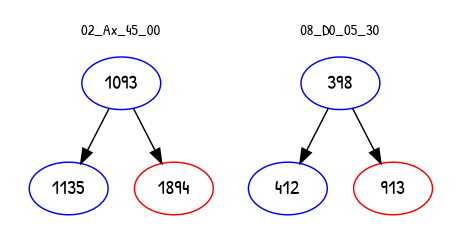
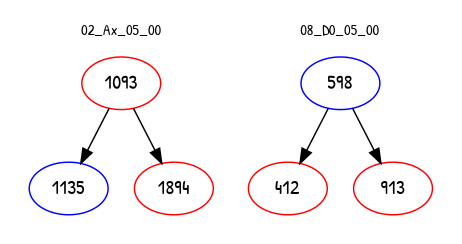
(121, 31) -> (121, 31)
(340, 31) -> (340, 31)
(121, 83) -> (121, 83)
(340, 83) -> (340, 83)
(288, 188) -> (288, 188)
